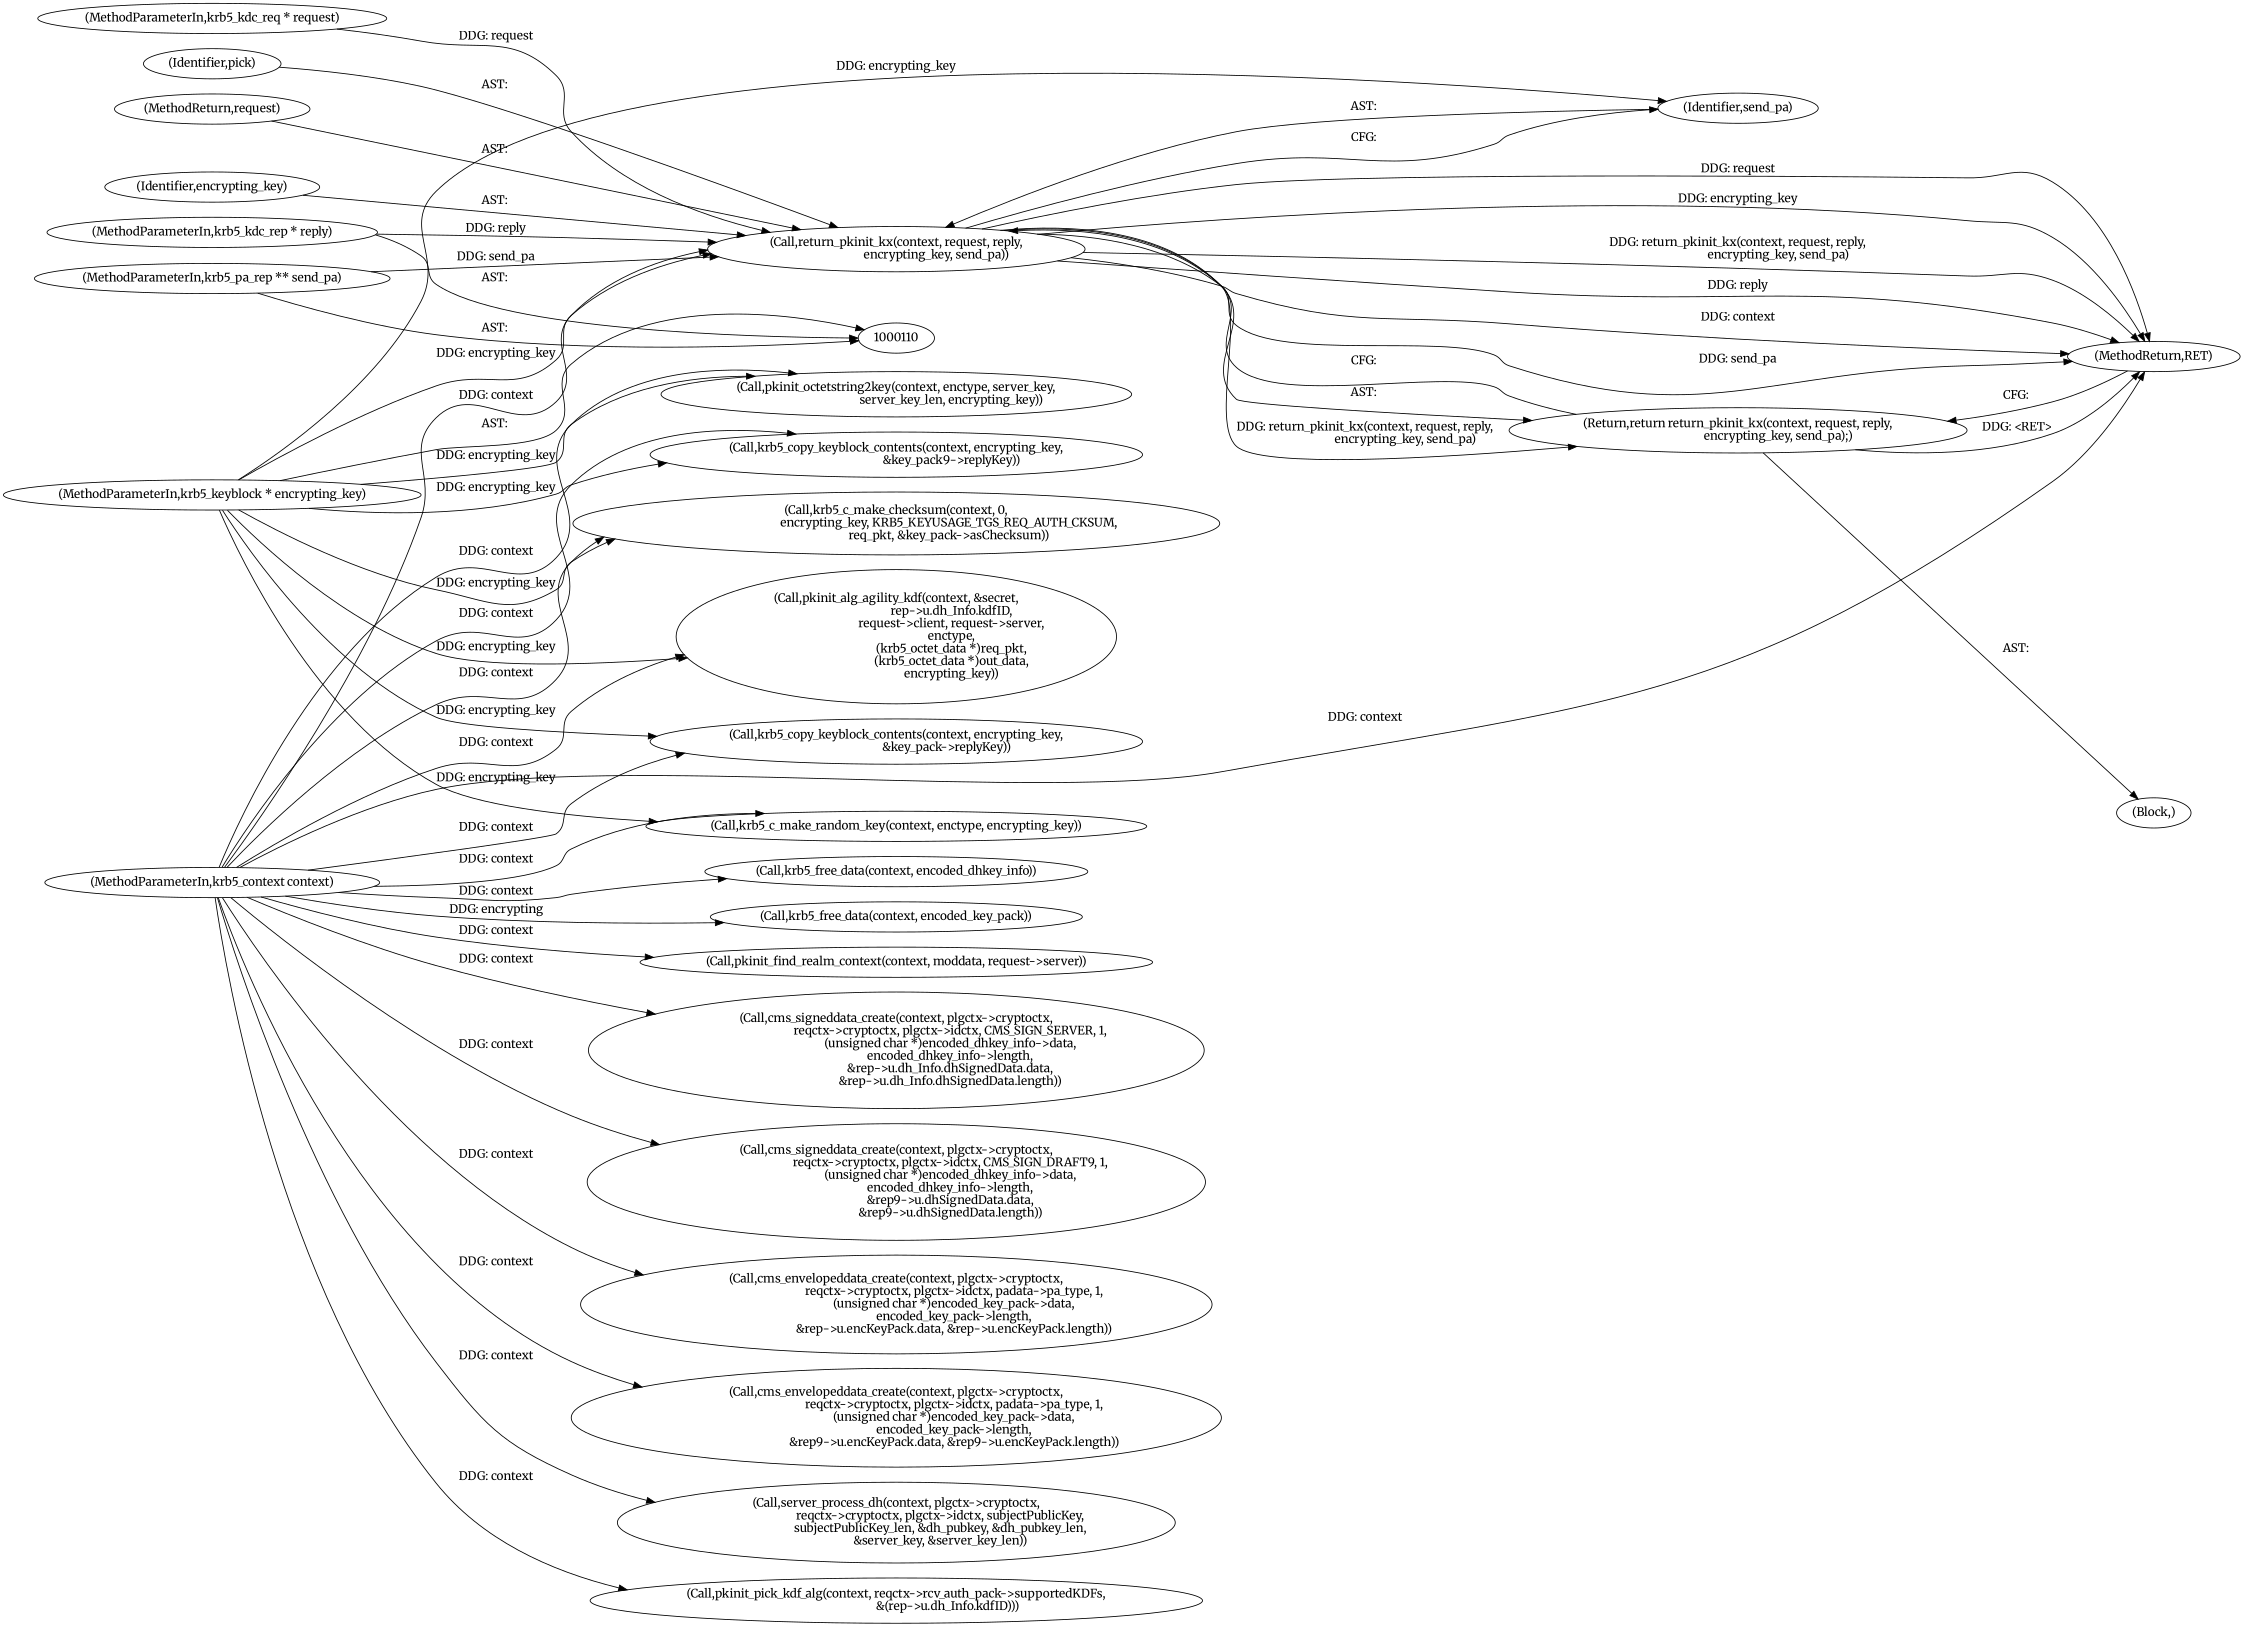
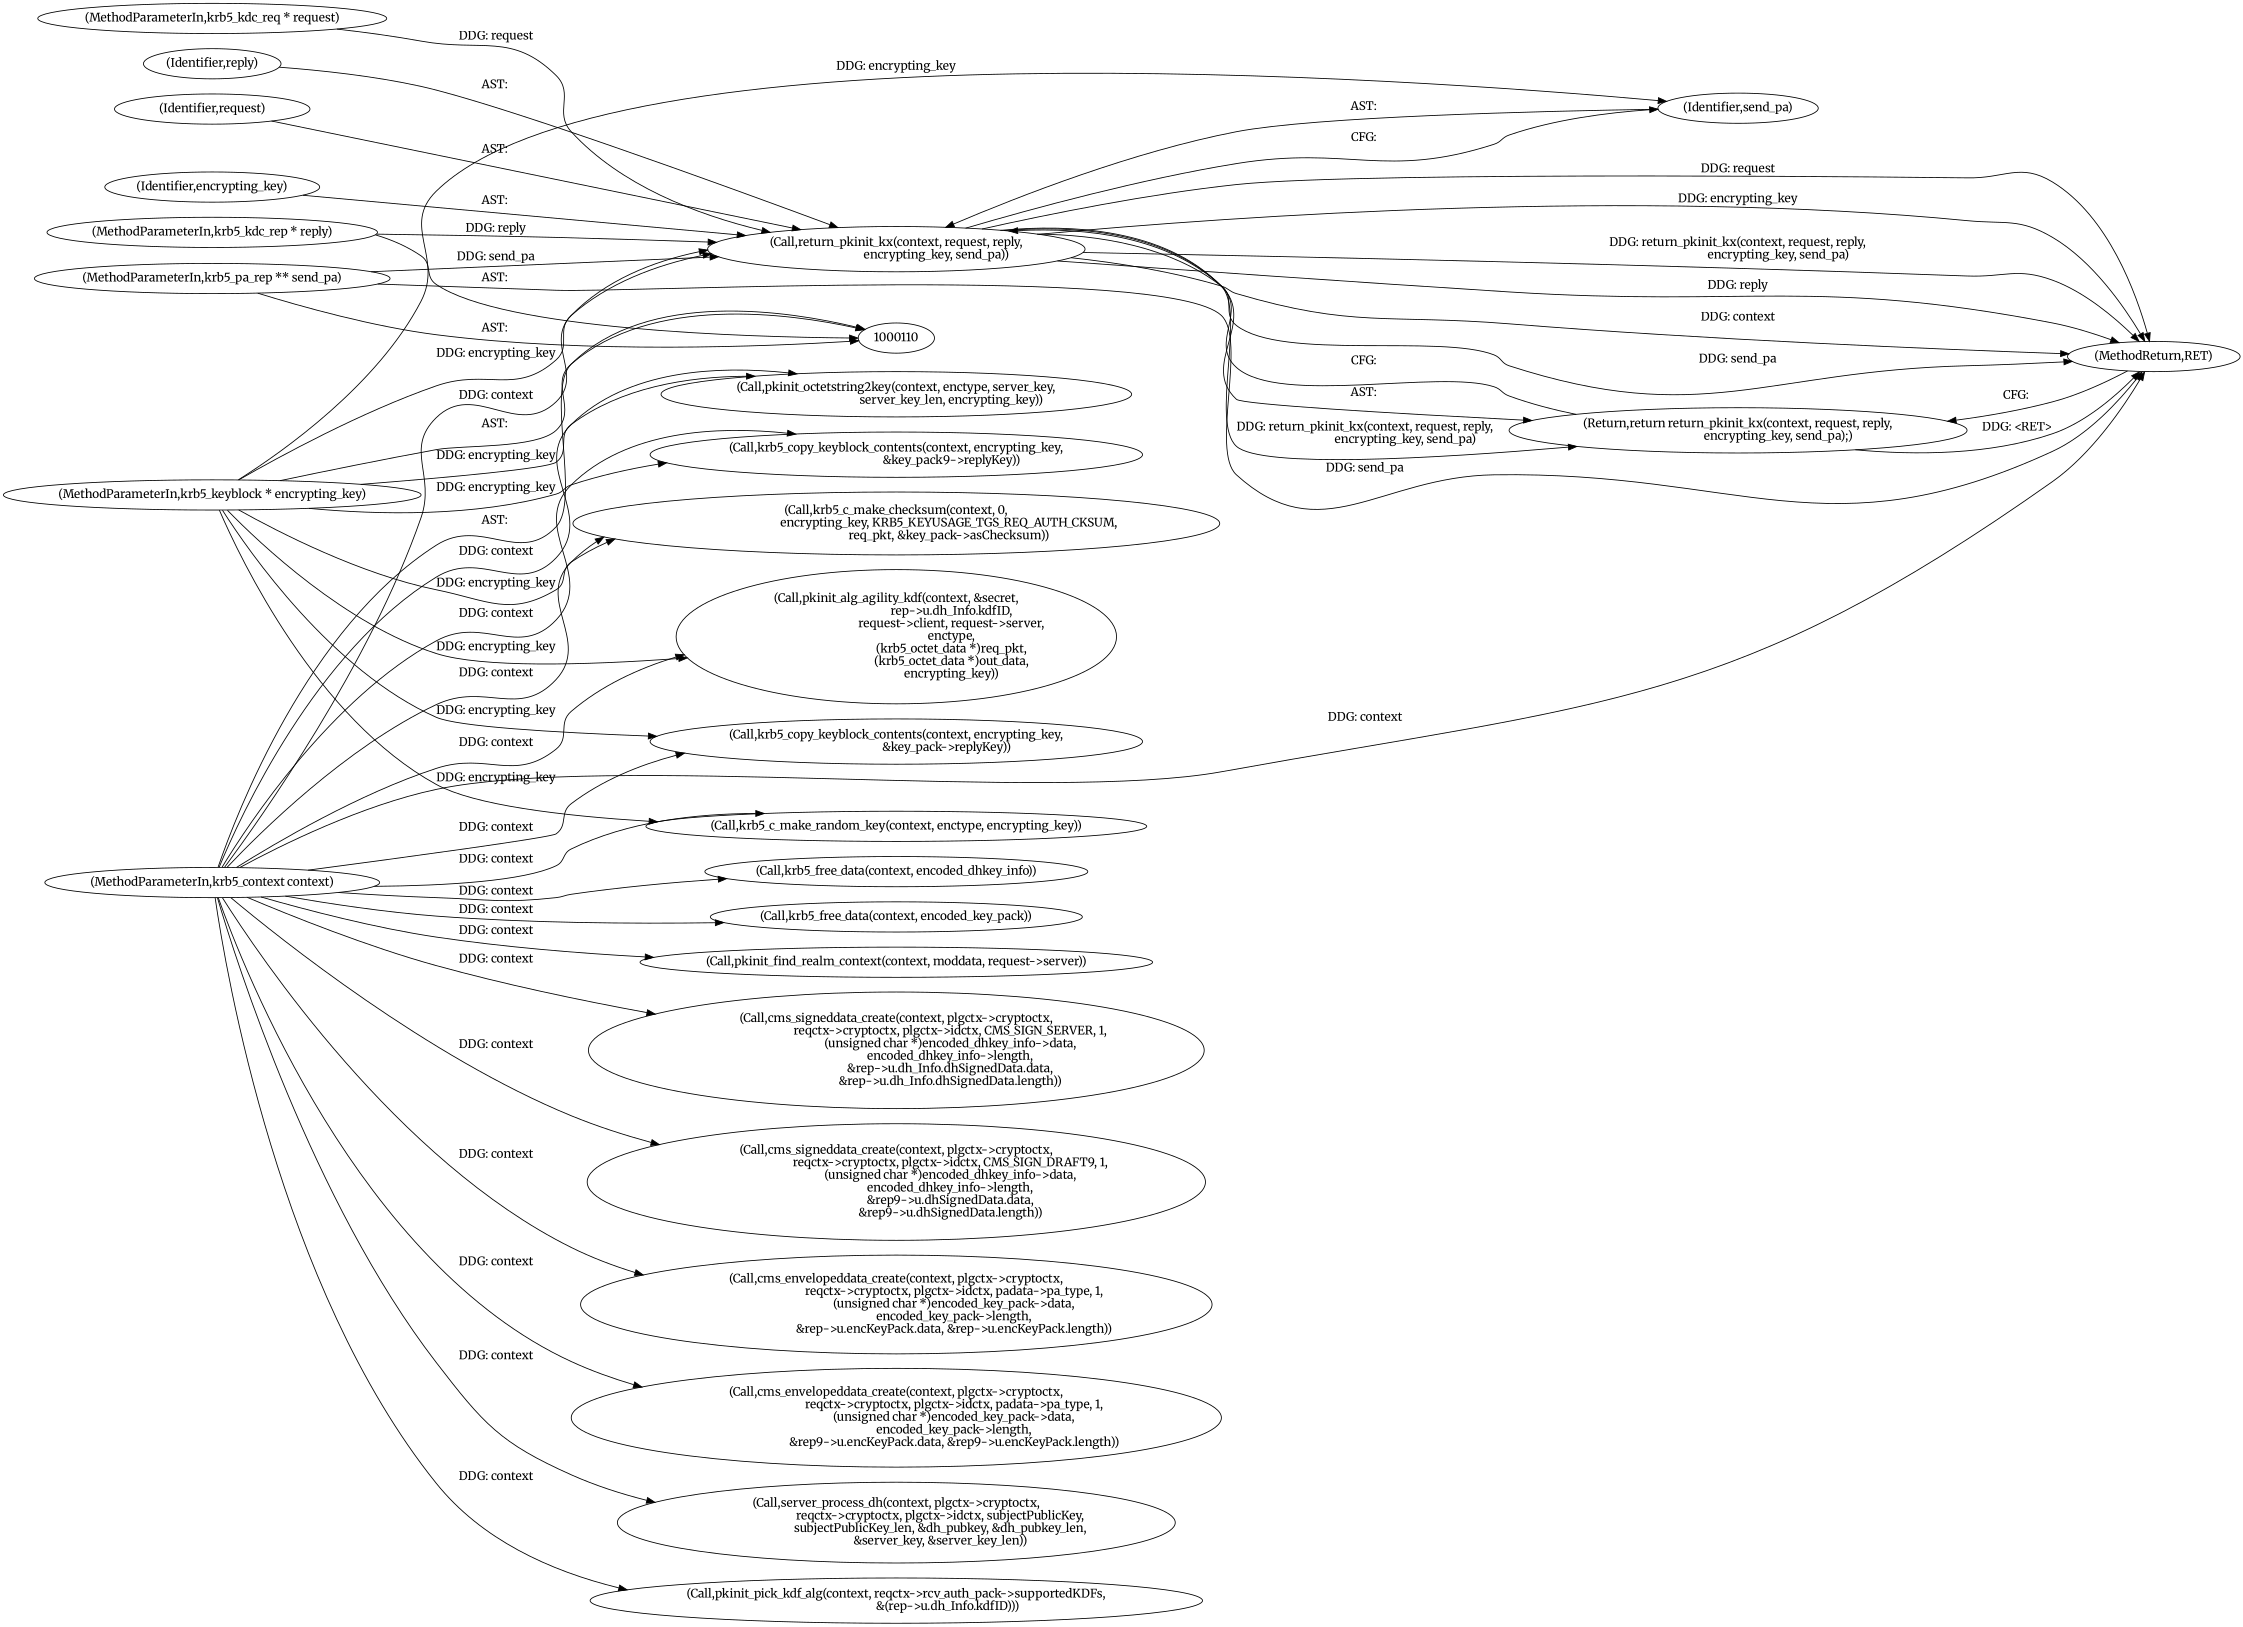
(212, 64) -> (212, 64)
(212, 109) -> (212, 109)
none -> (1227, 447)
none -> (532, 541)
(2154, 813) -> none
(496, 910) -> (496, 910)
